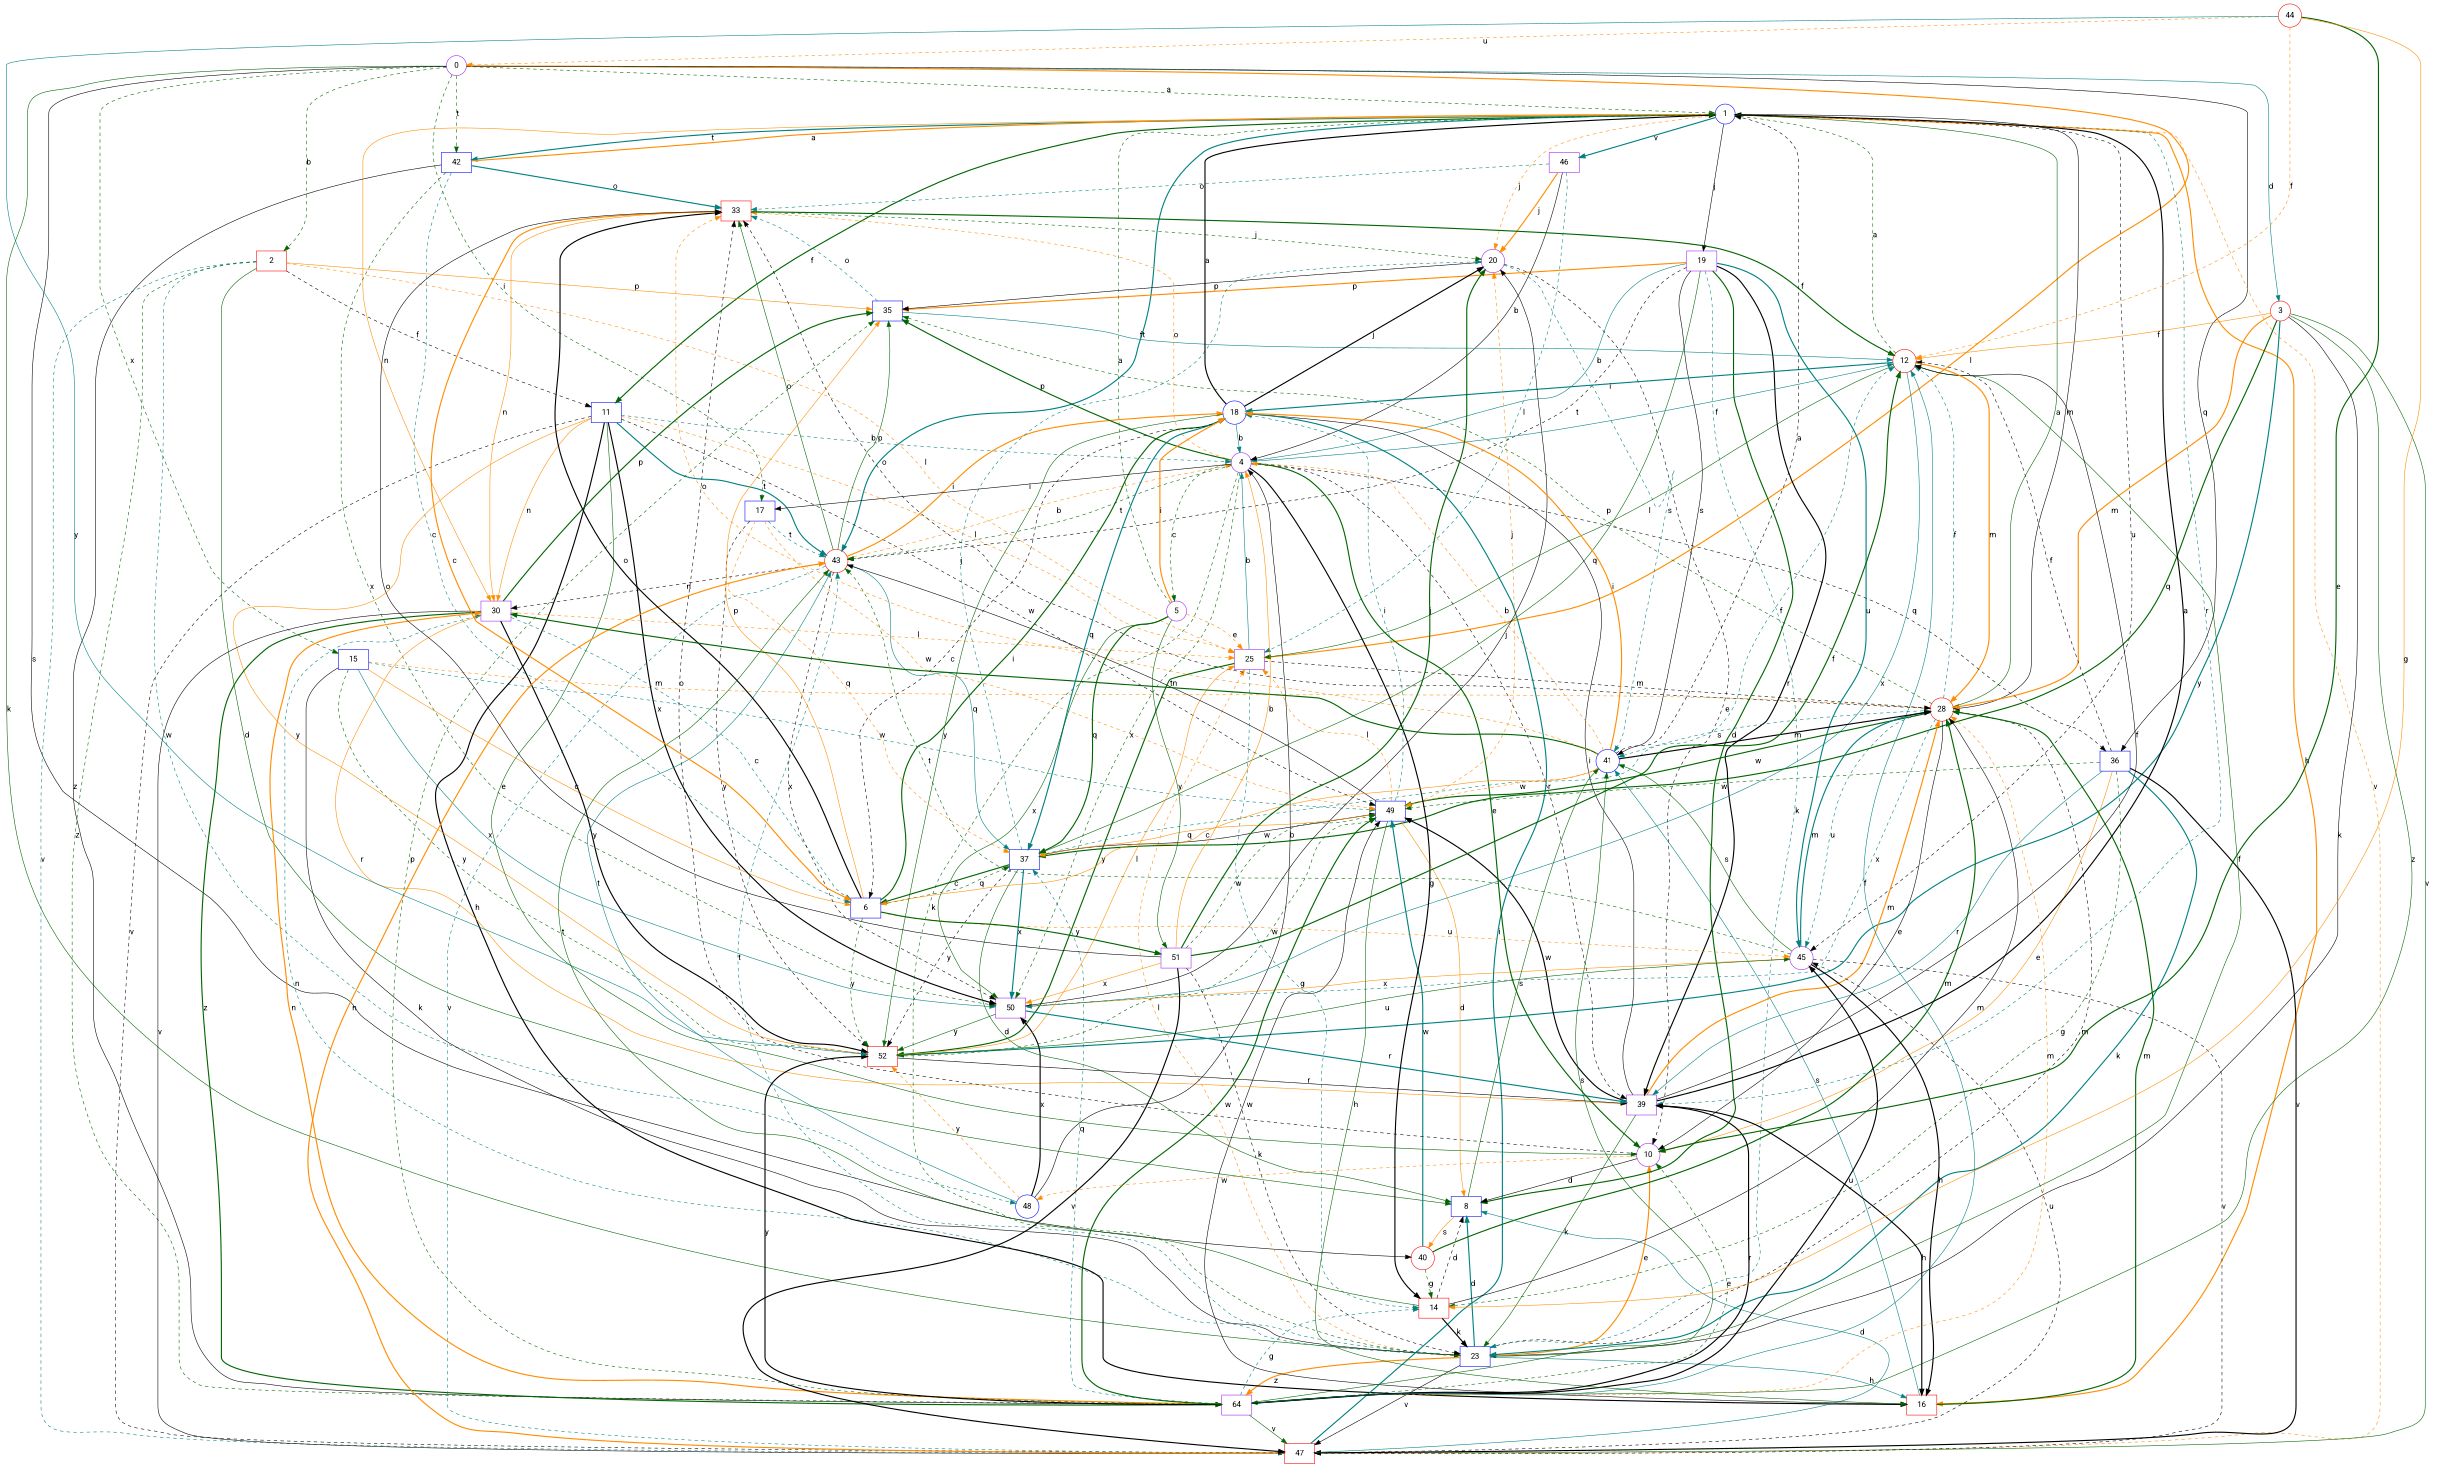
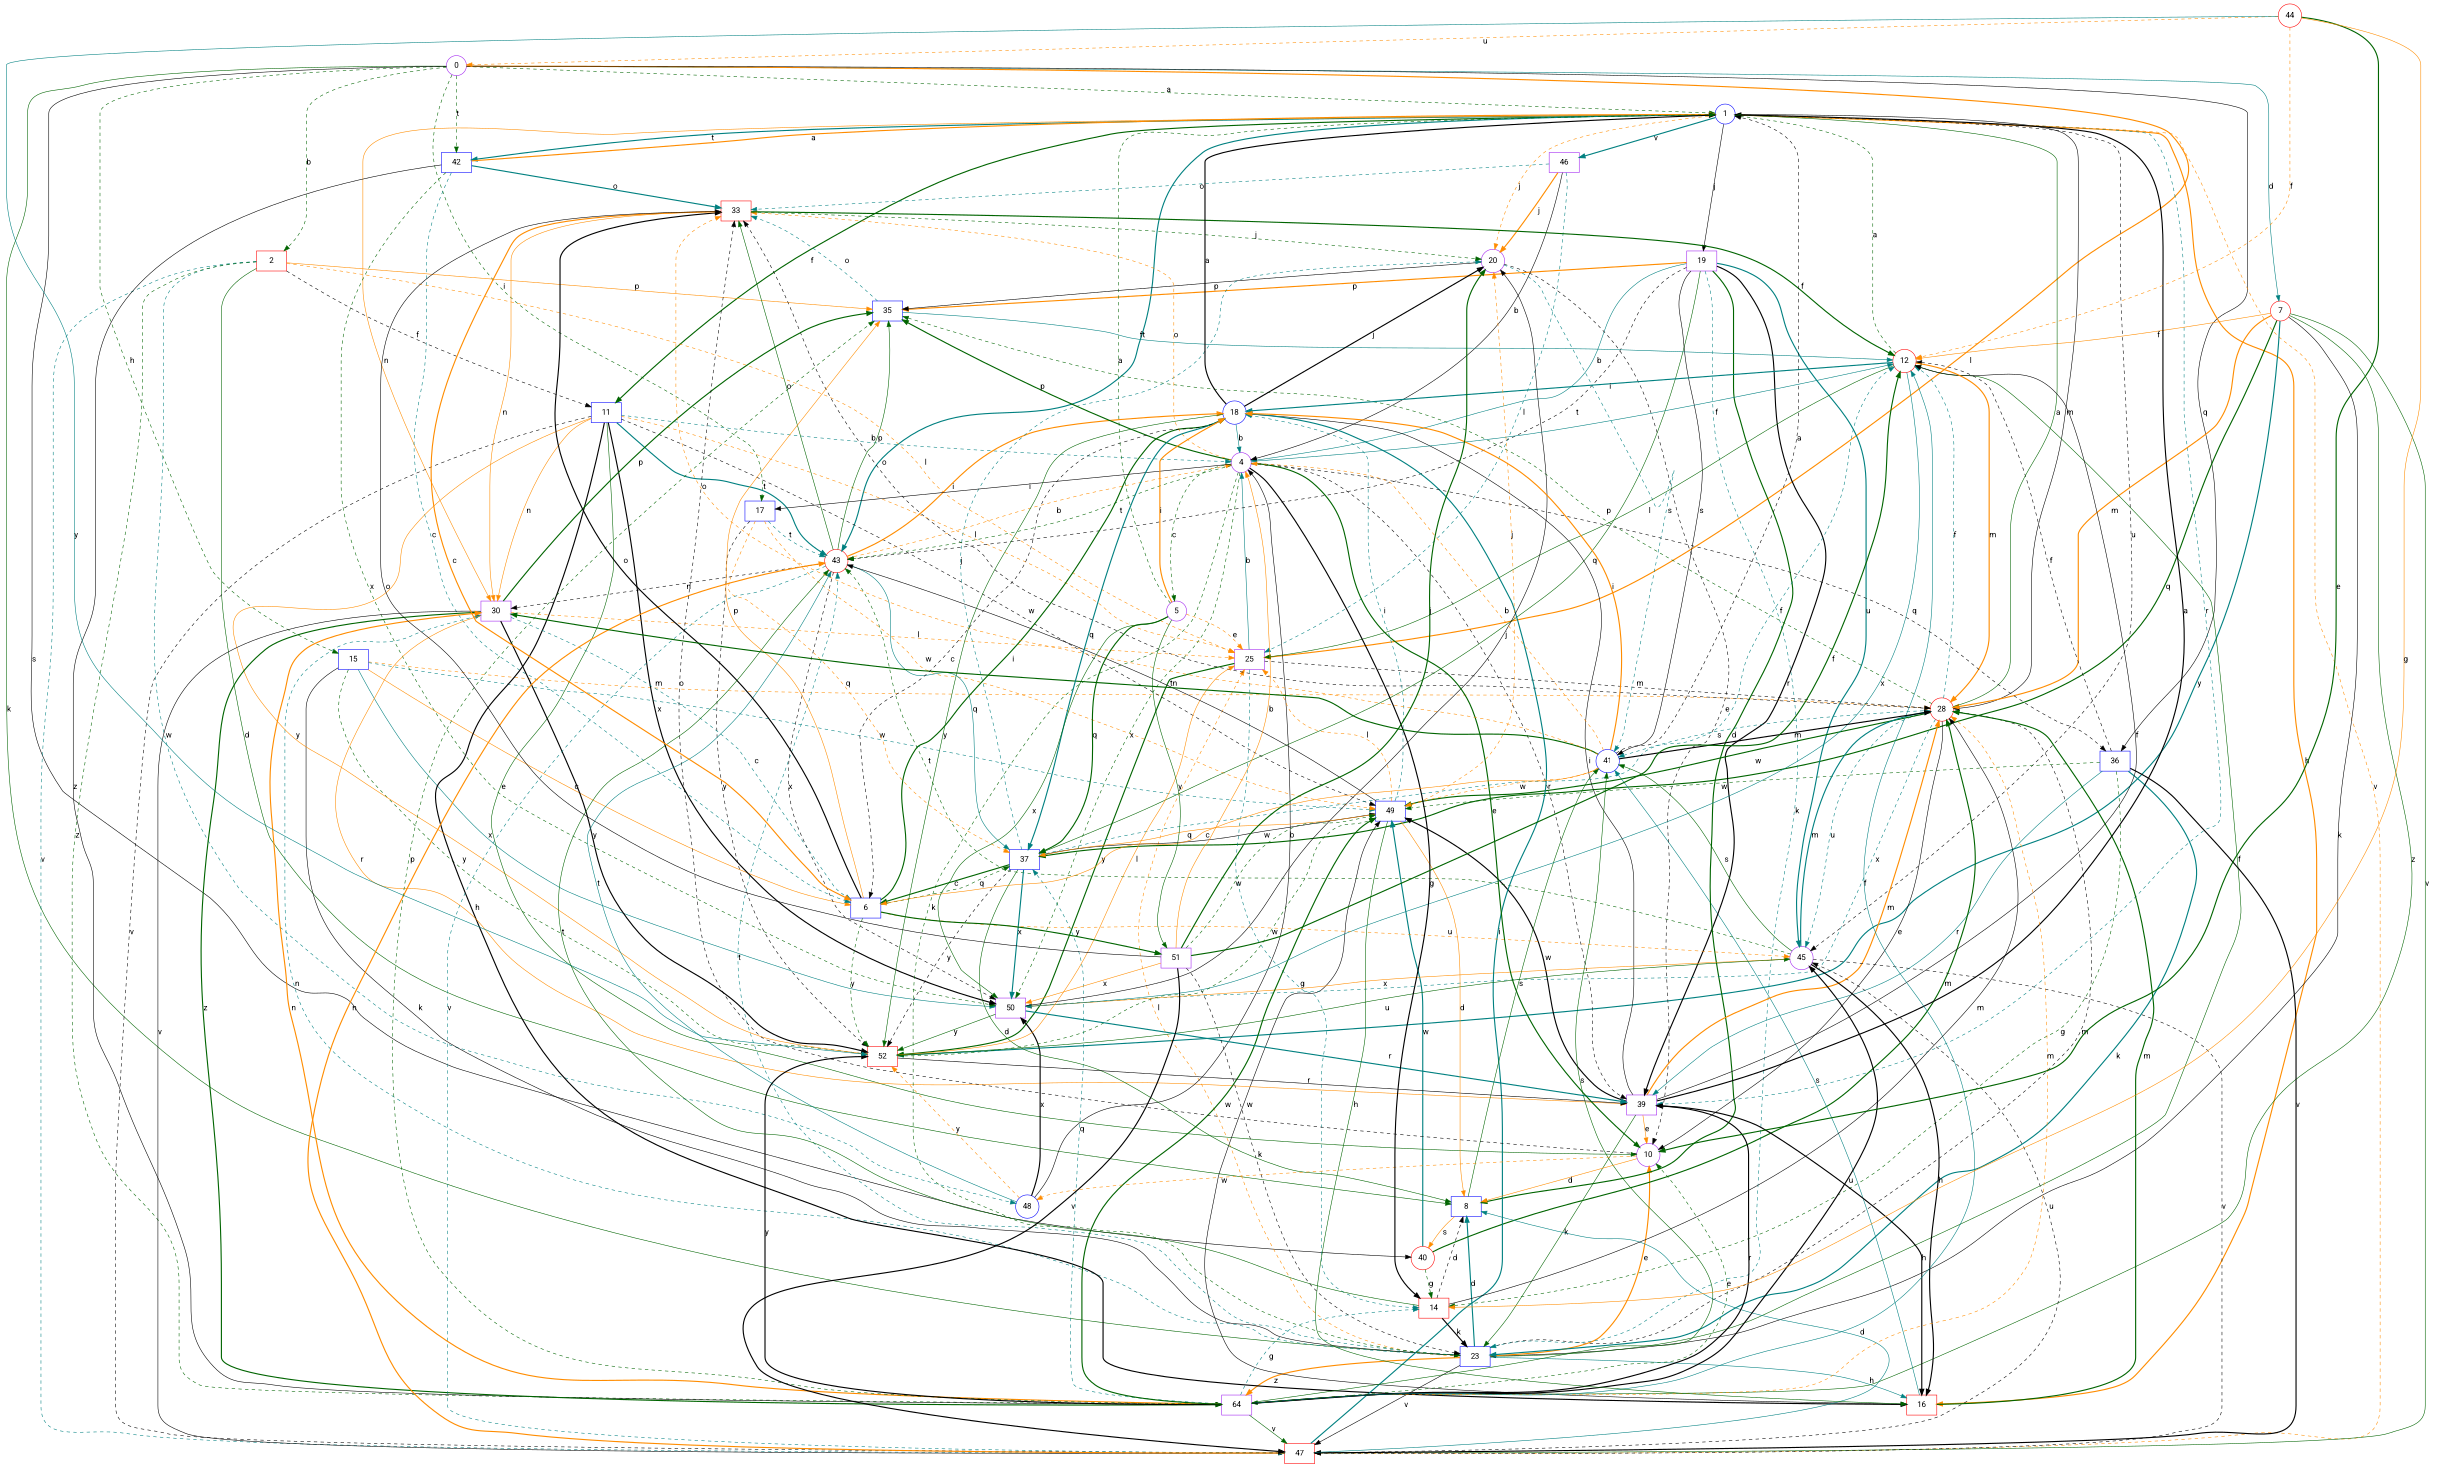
(2280, 311) -> (2280, 311)
(132, 361) -> (132, 361)
(1952, 1031) -> (1644, 1126)
(1562, 1179) -> (1562, 1179)
